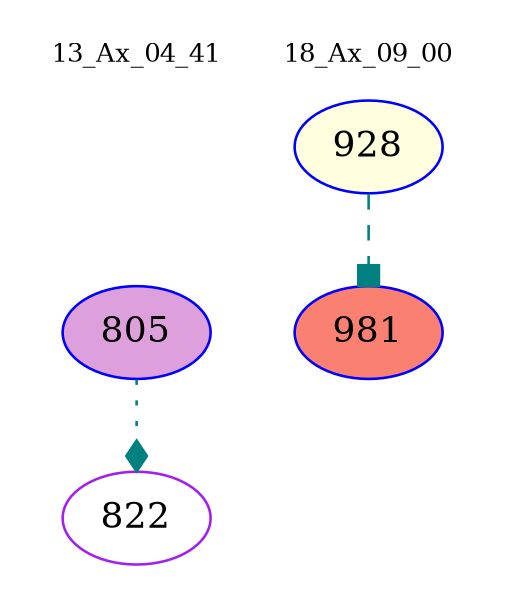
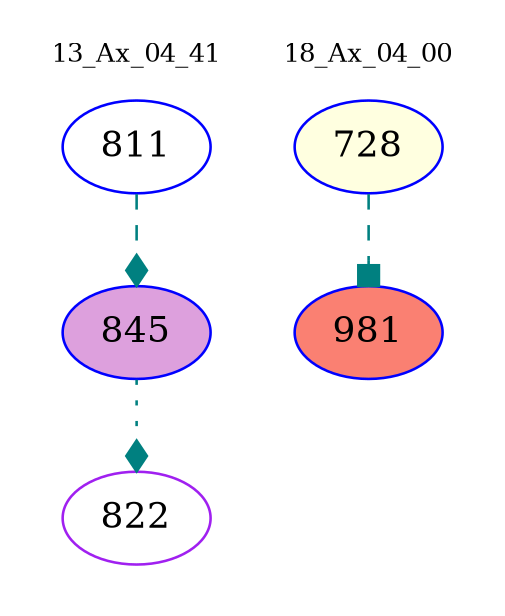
(369, 55) -> (369, 55)
none -> (137, 147)
(369, 147) -> (369, 147)
(137, 333) -> (137, 333)
